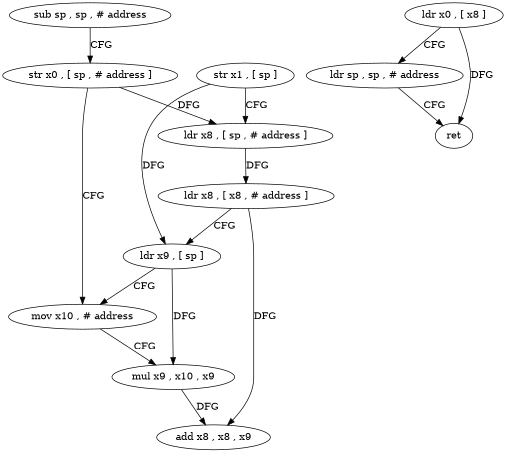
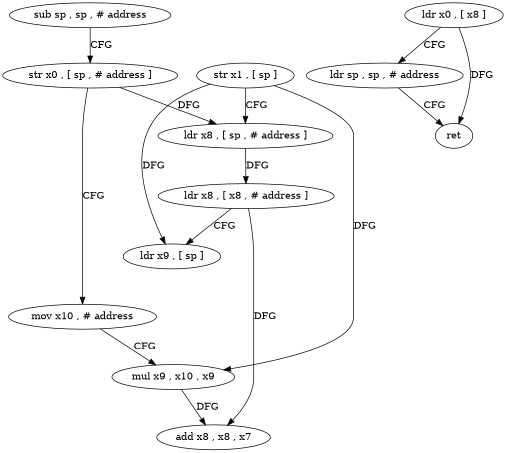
(131, 284) -> none
(173, 313) -> (354, 247)
(214, 437) -> (214, 437)
